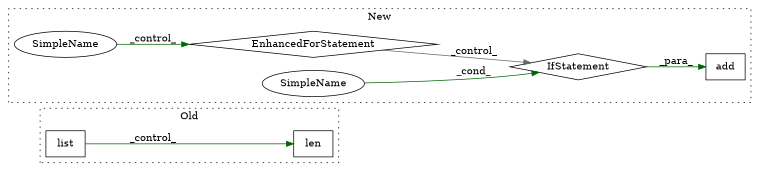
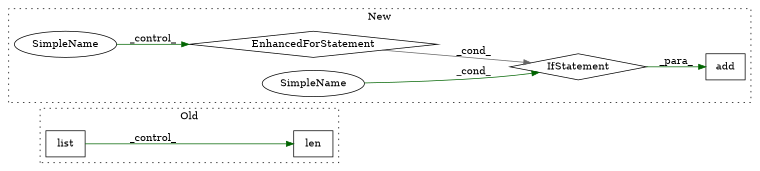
(474, 51) -> (474, 51)
